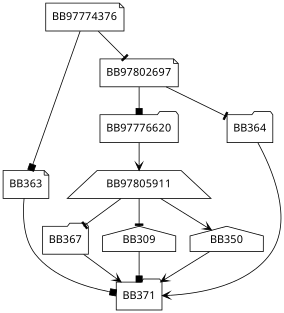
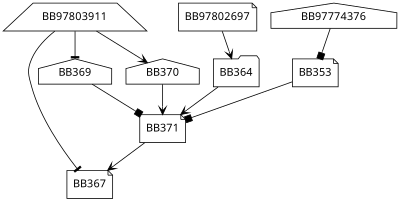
(85, 17) -> (334, 17)
(111, 44) -> none
(195, 101) -> (226, 41)
(139, 129) -> none
(26, 184) -> (315, 73)
(139, 184) -> (75, 17)
(65, 240) -> (90, 184)
(139, 240) -> (75, 73)
(227, 240) -> (163, 73)
(99, 266) -> (129, 154)
(139, 296) -> (163, 129)
